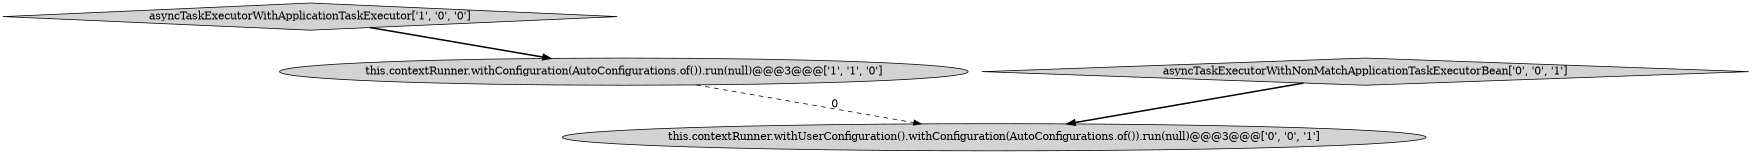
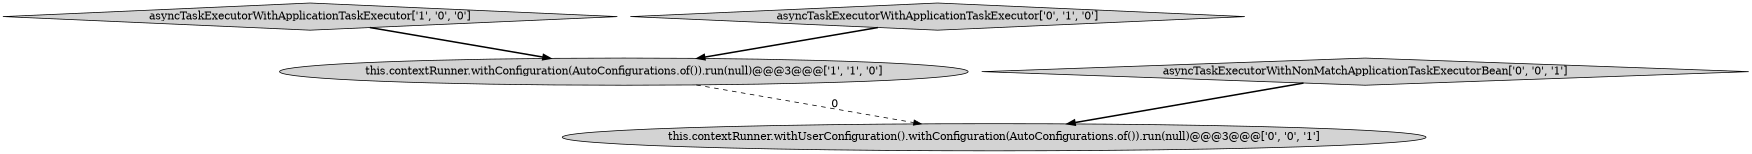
none -> (938, 17)
